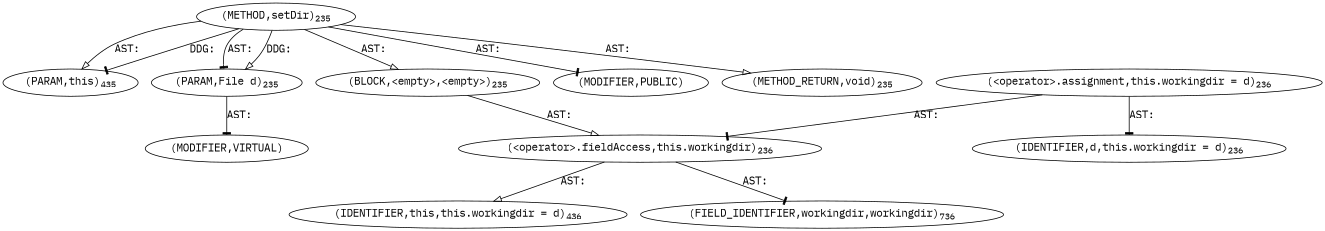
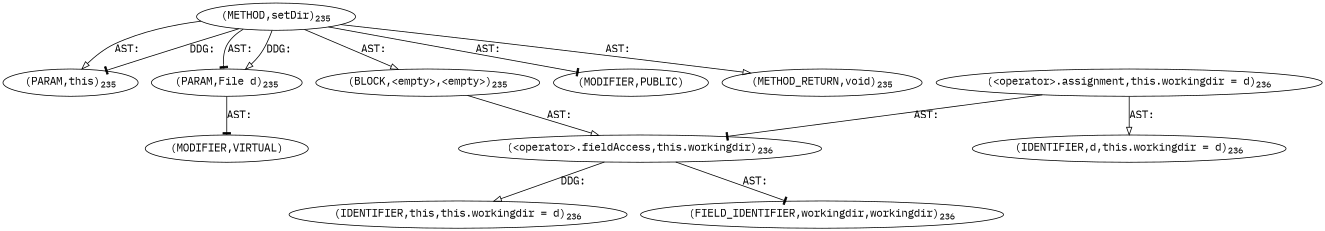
(108, 82) -> (108, 82)
(1129, 114) -> (1129, 112)
(576, 182) -> (576, 182)
(574, 213) -> (574, 213)
(948, 213) -> (948, 213)
